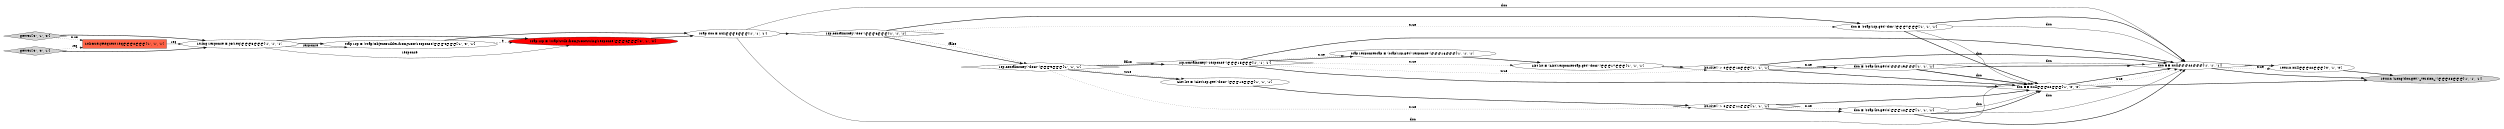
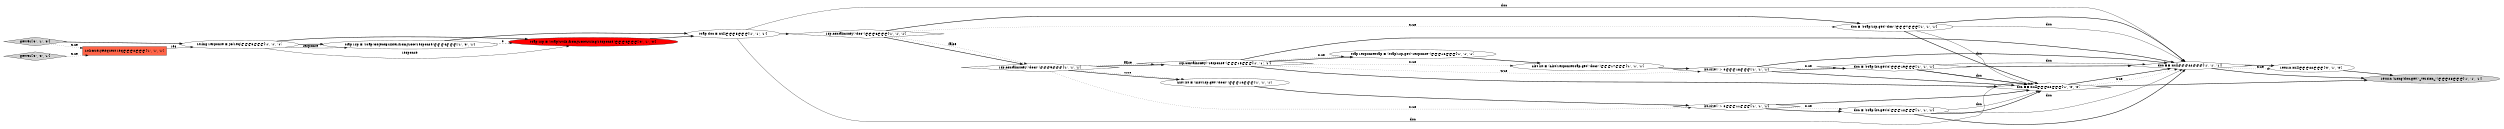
(75, 46) -> (75, 54)
(133, 51) -> none
